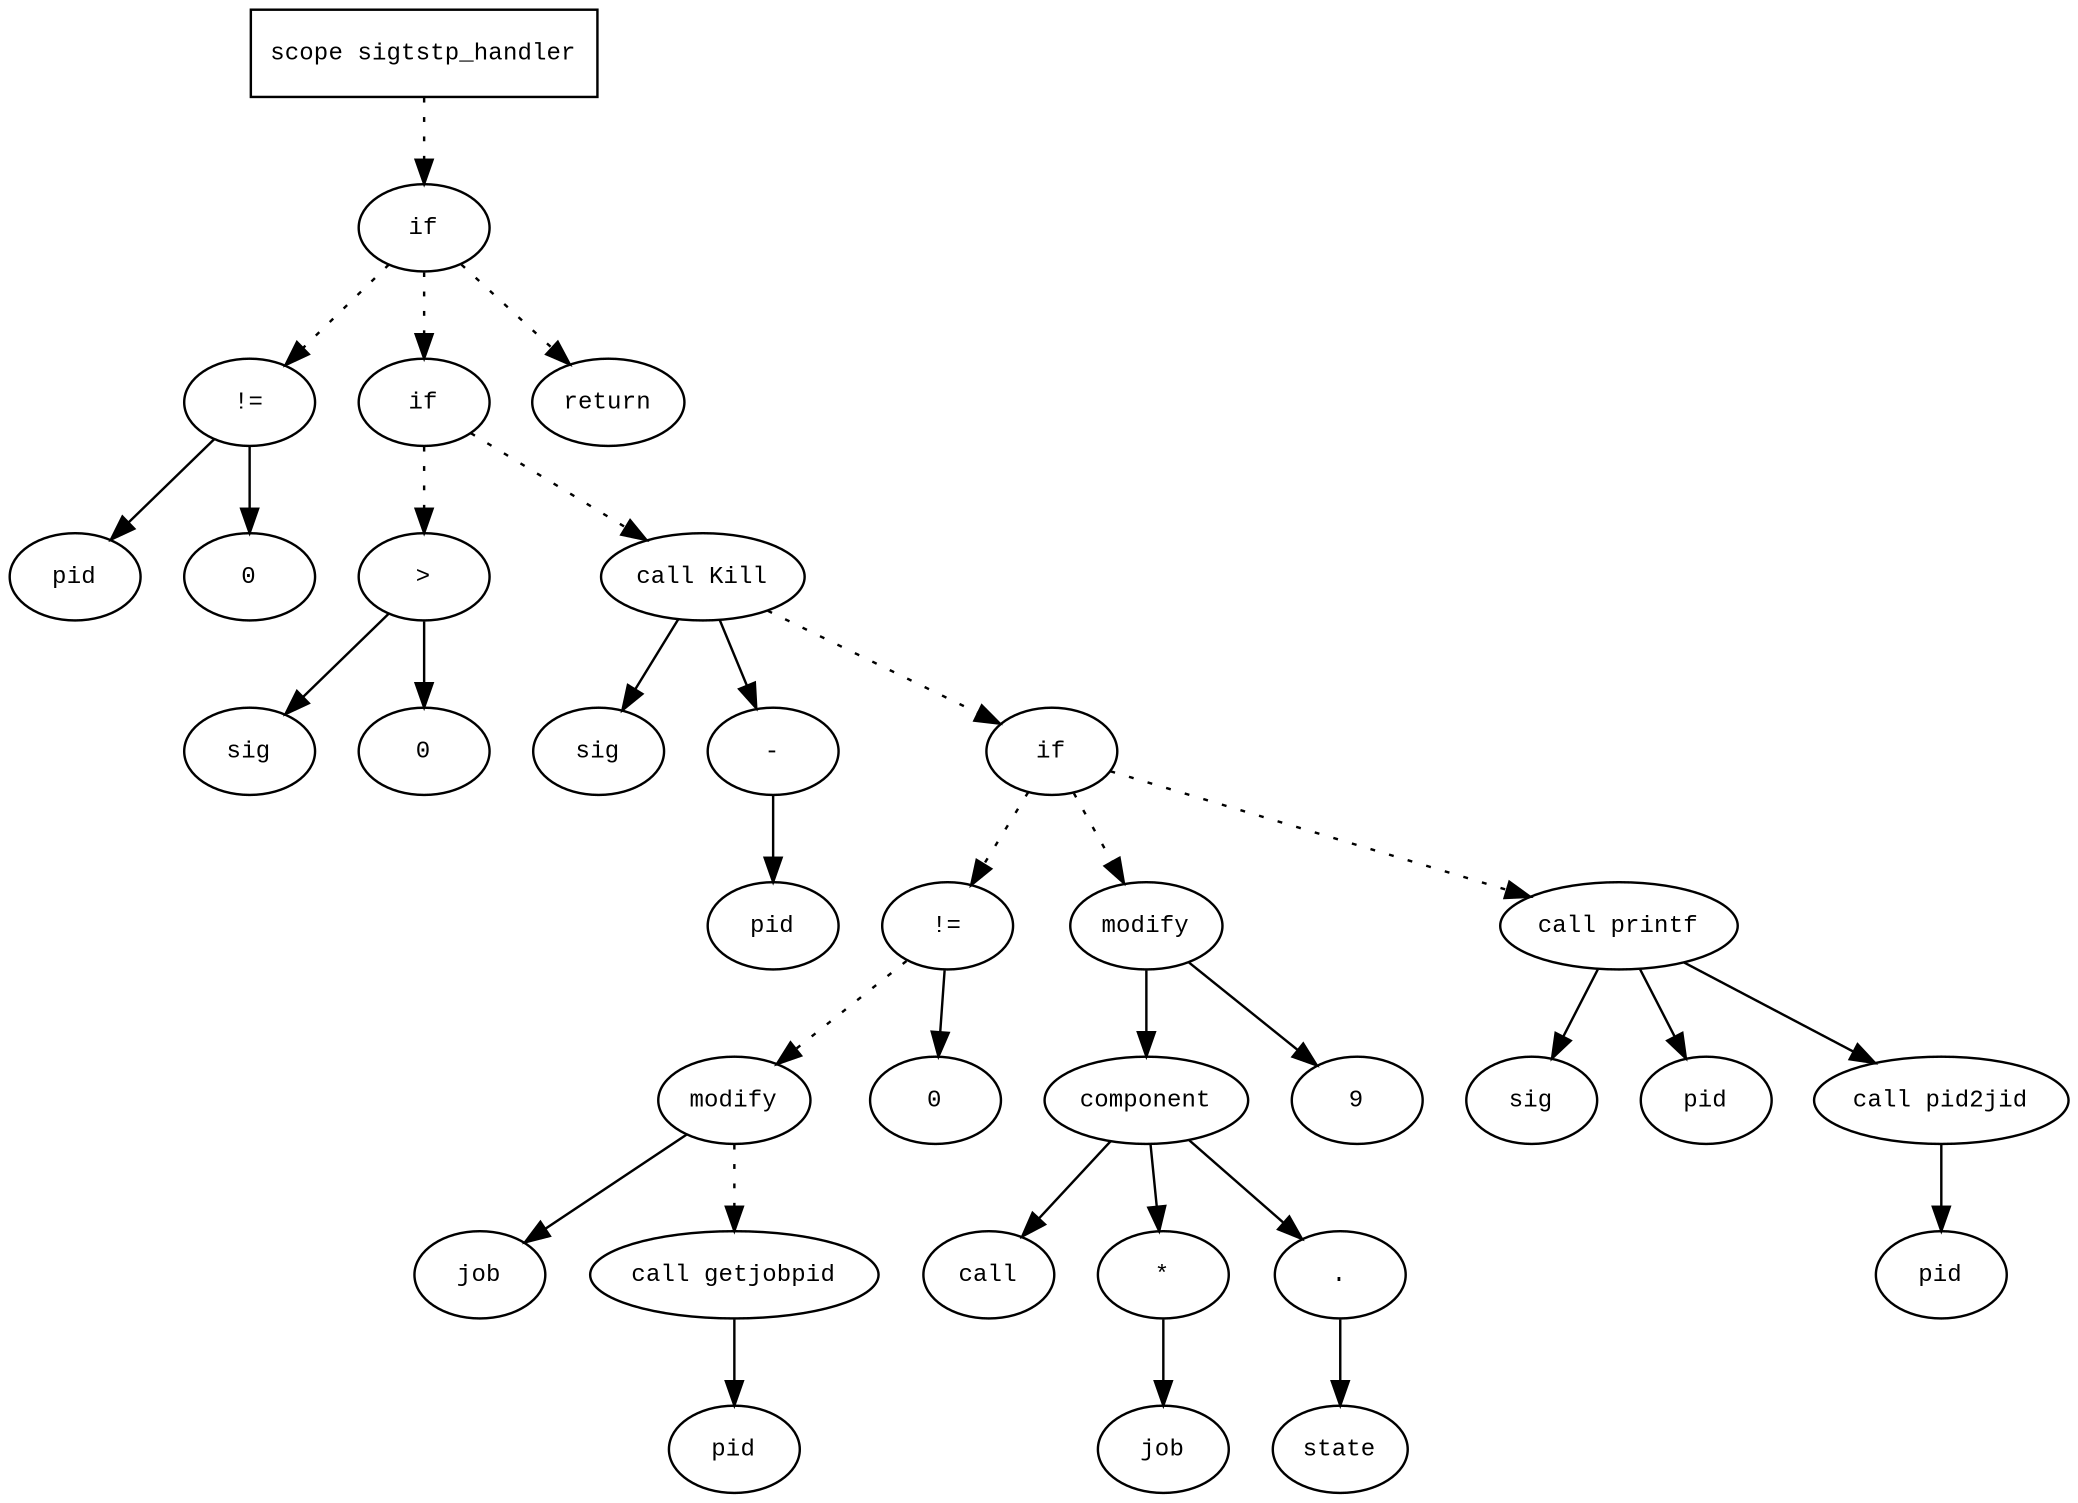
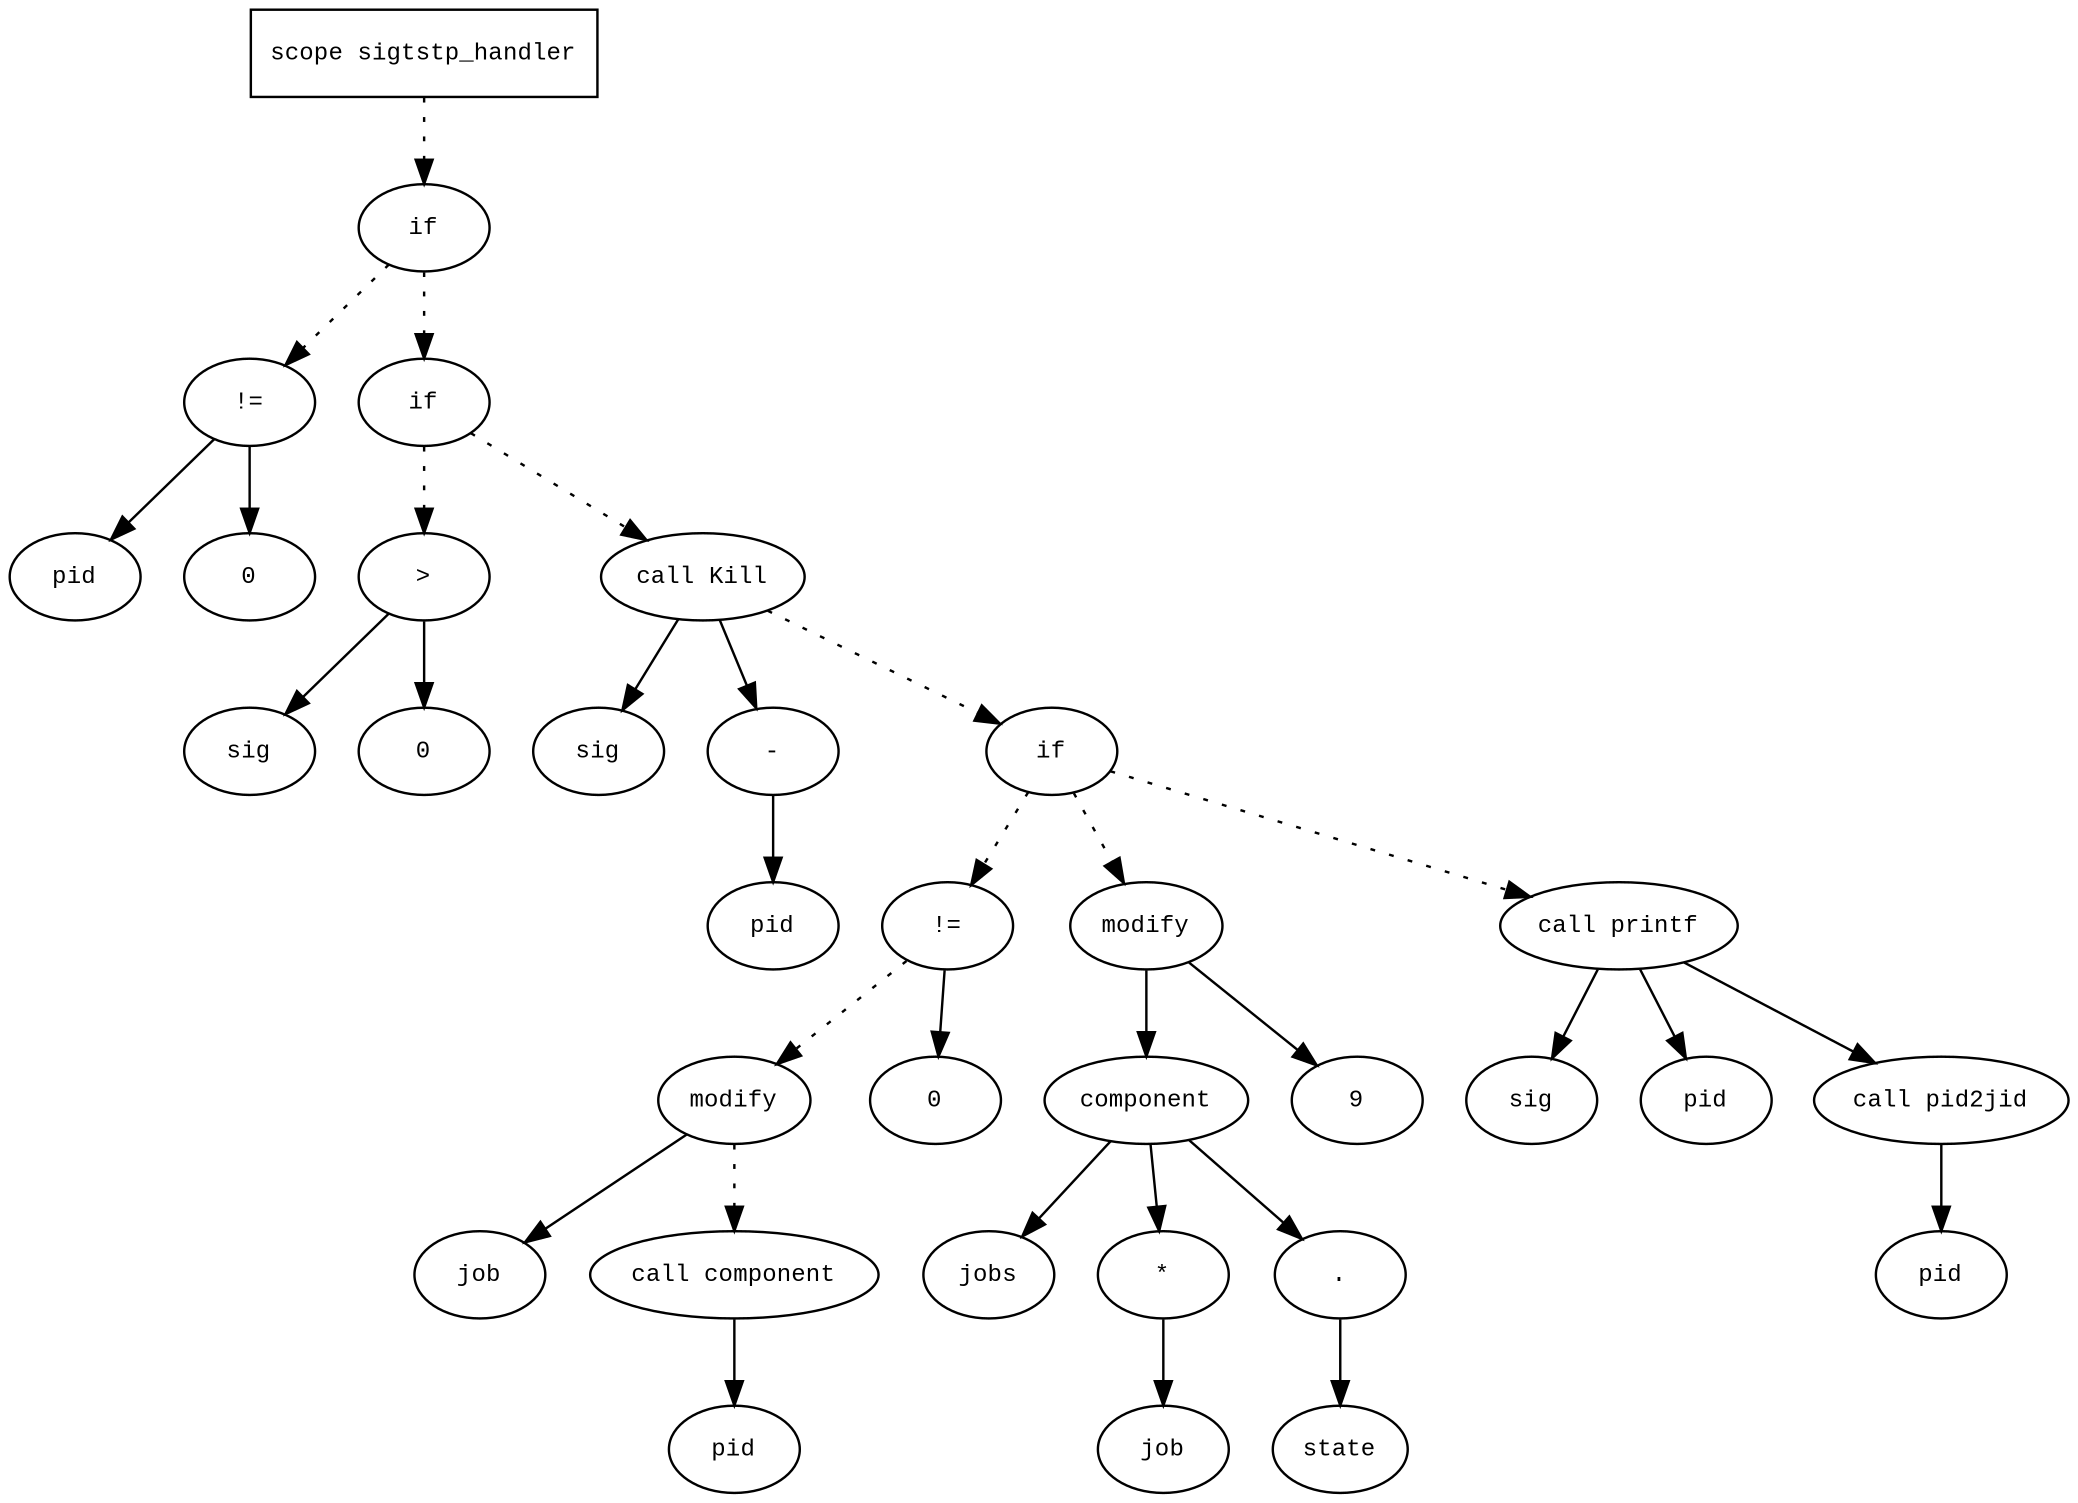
(608, 402) -> none
(734, 1275) -> (734, 1275)
(989, 1275) -> (989, 1275)
